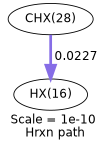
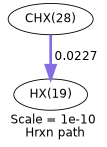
(51, 95) -> (51, 95)
